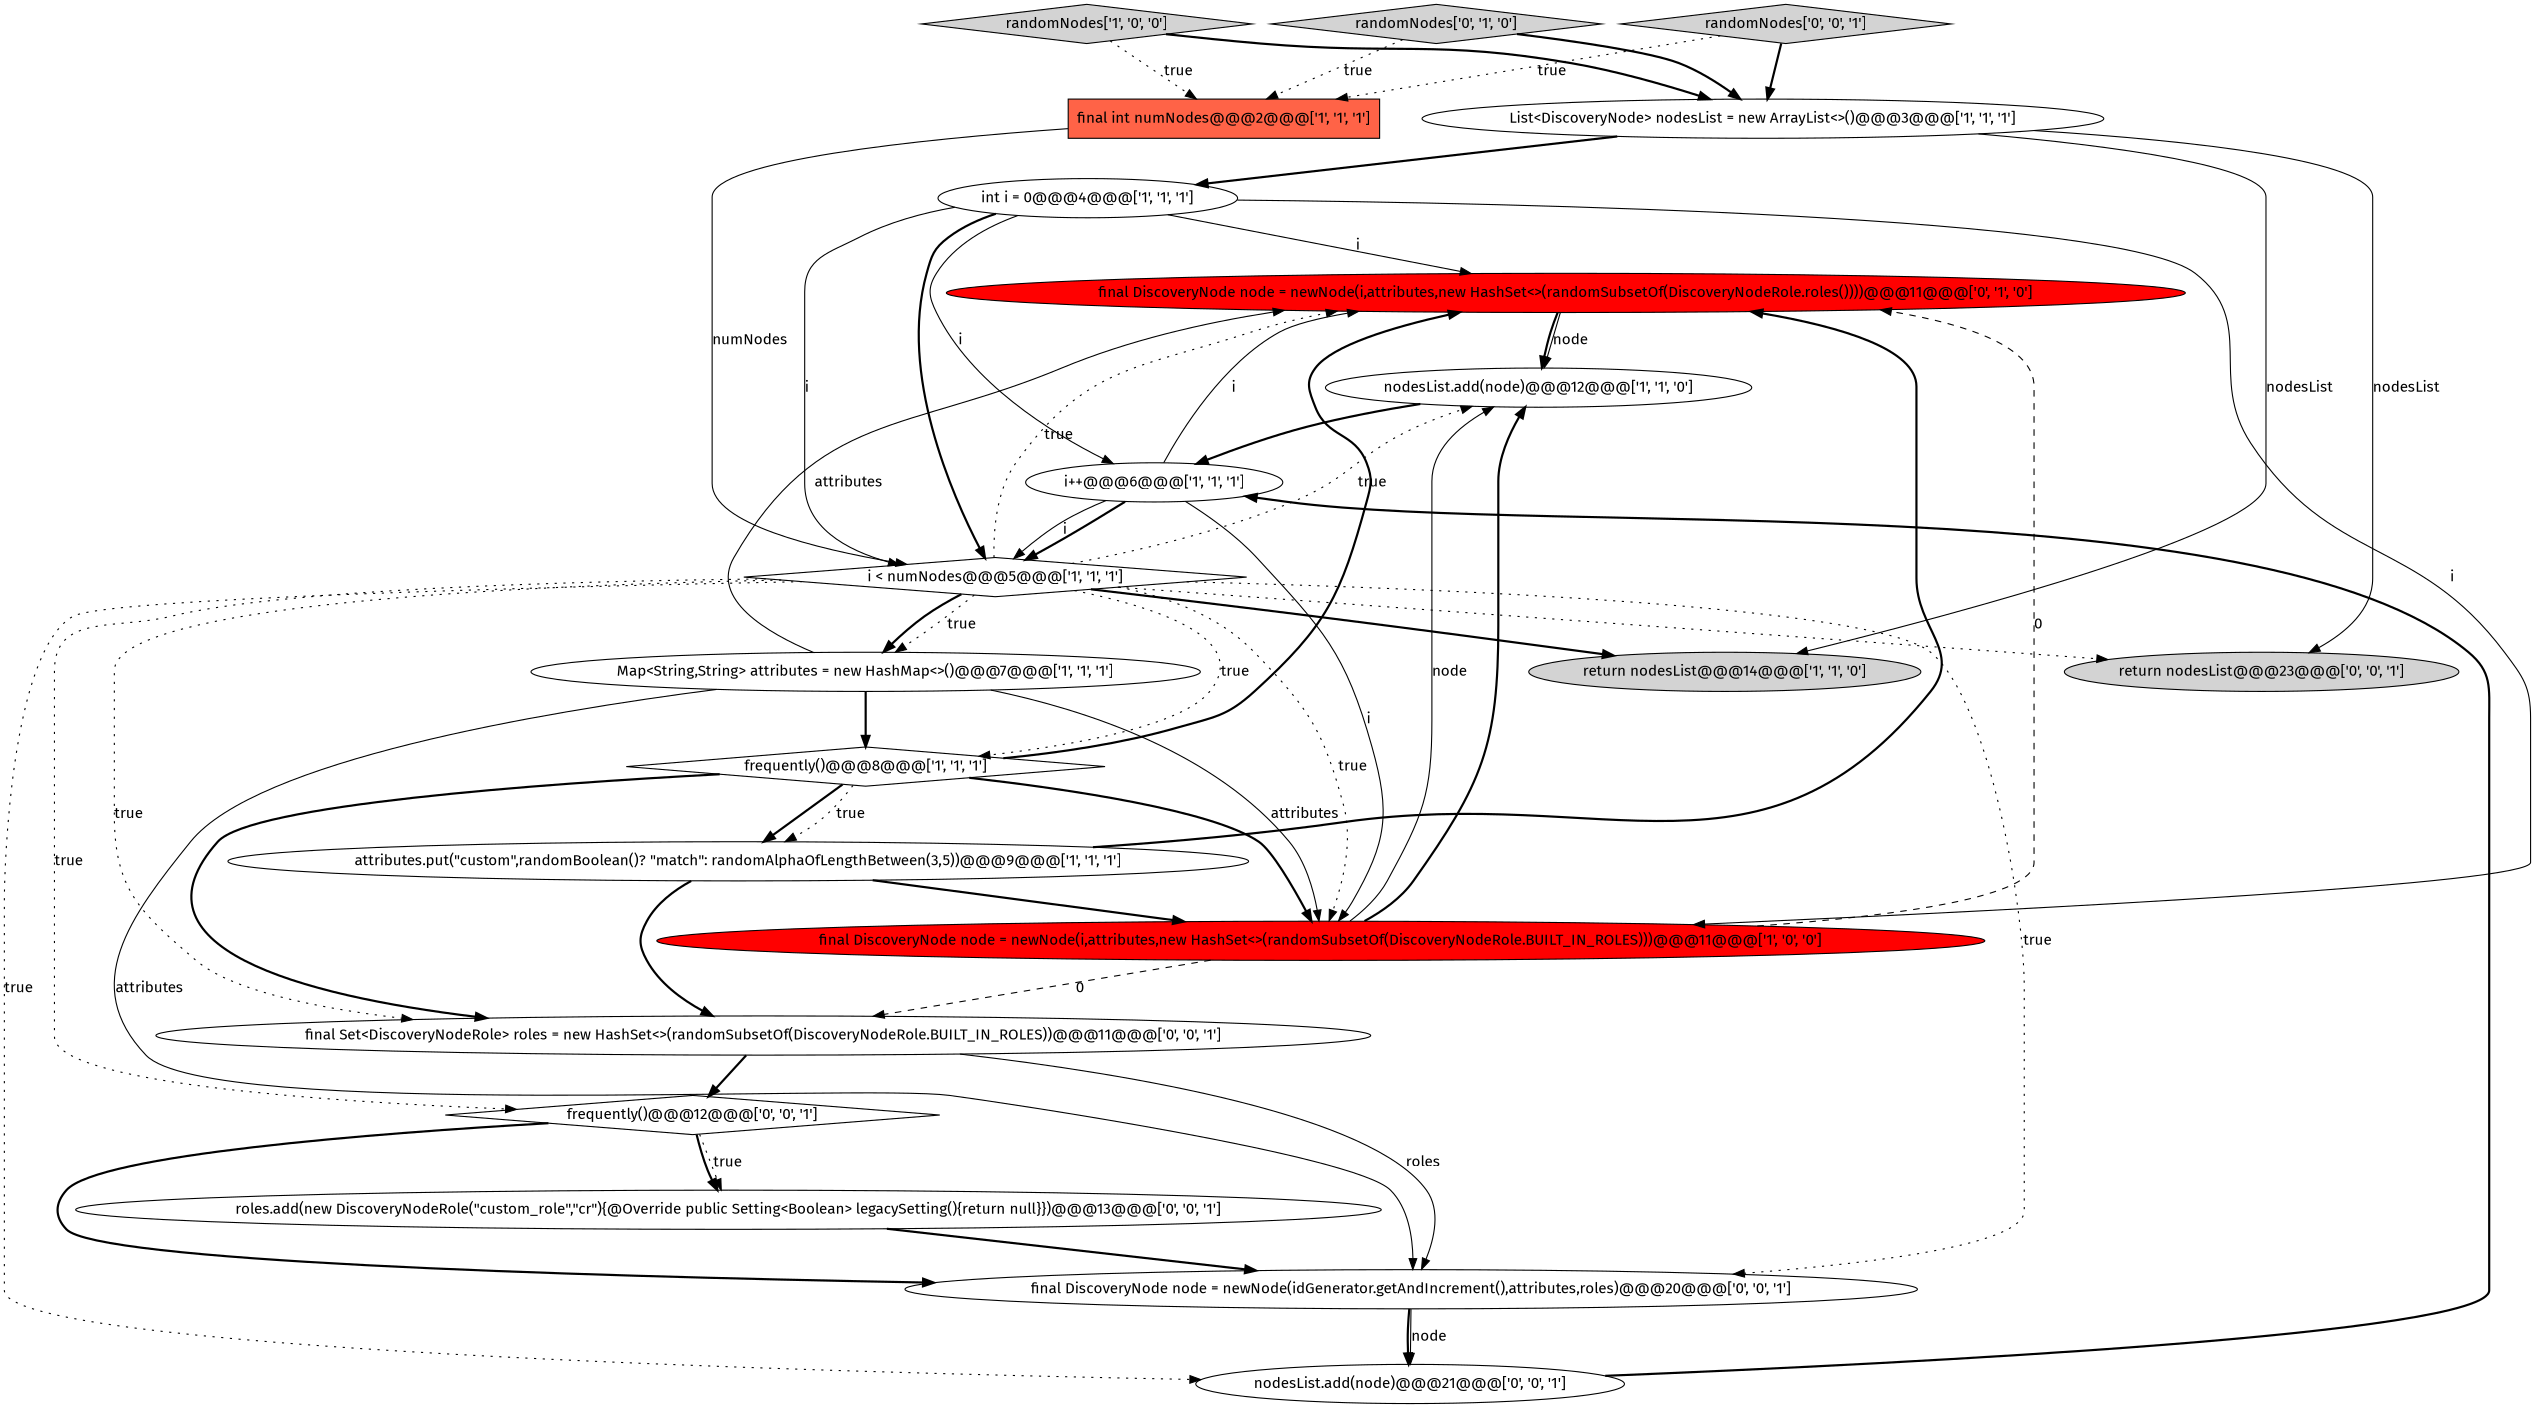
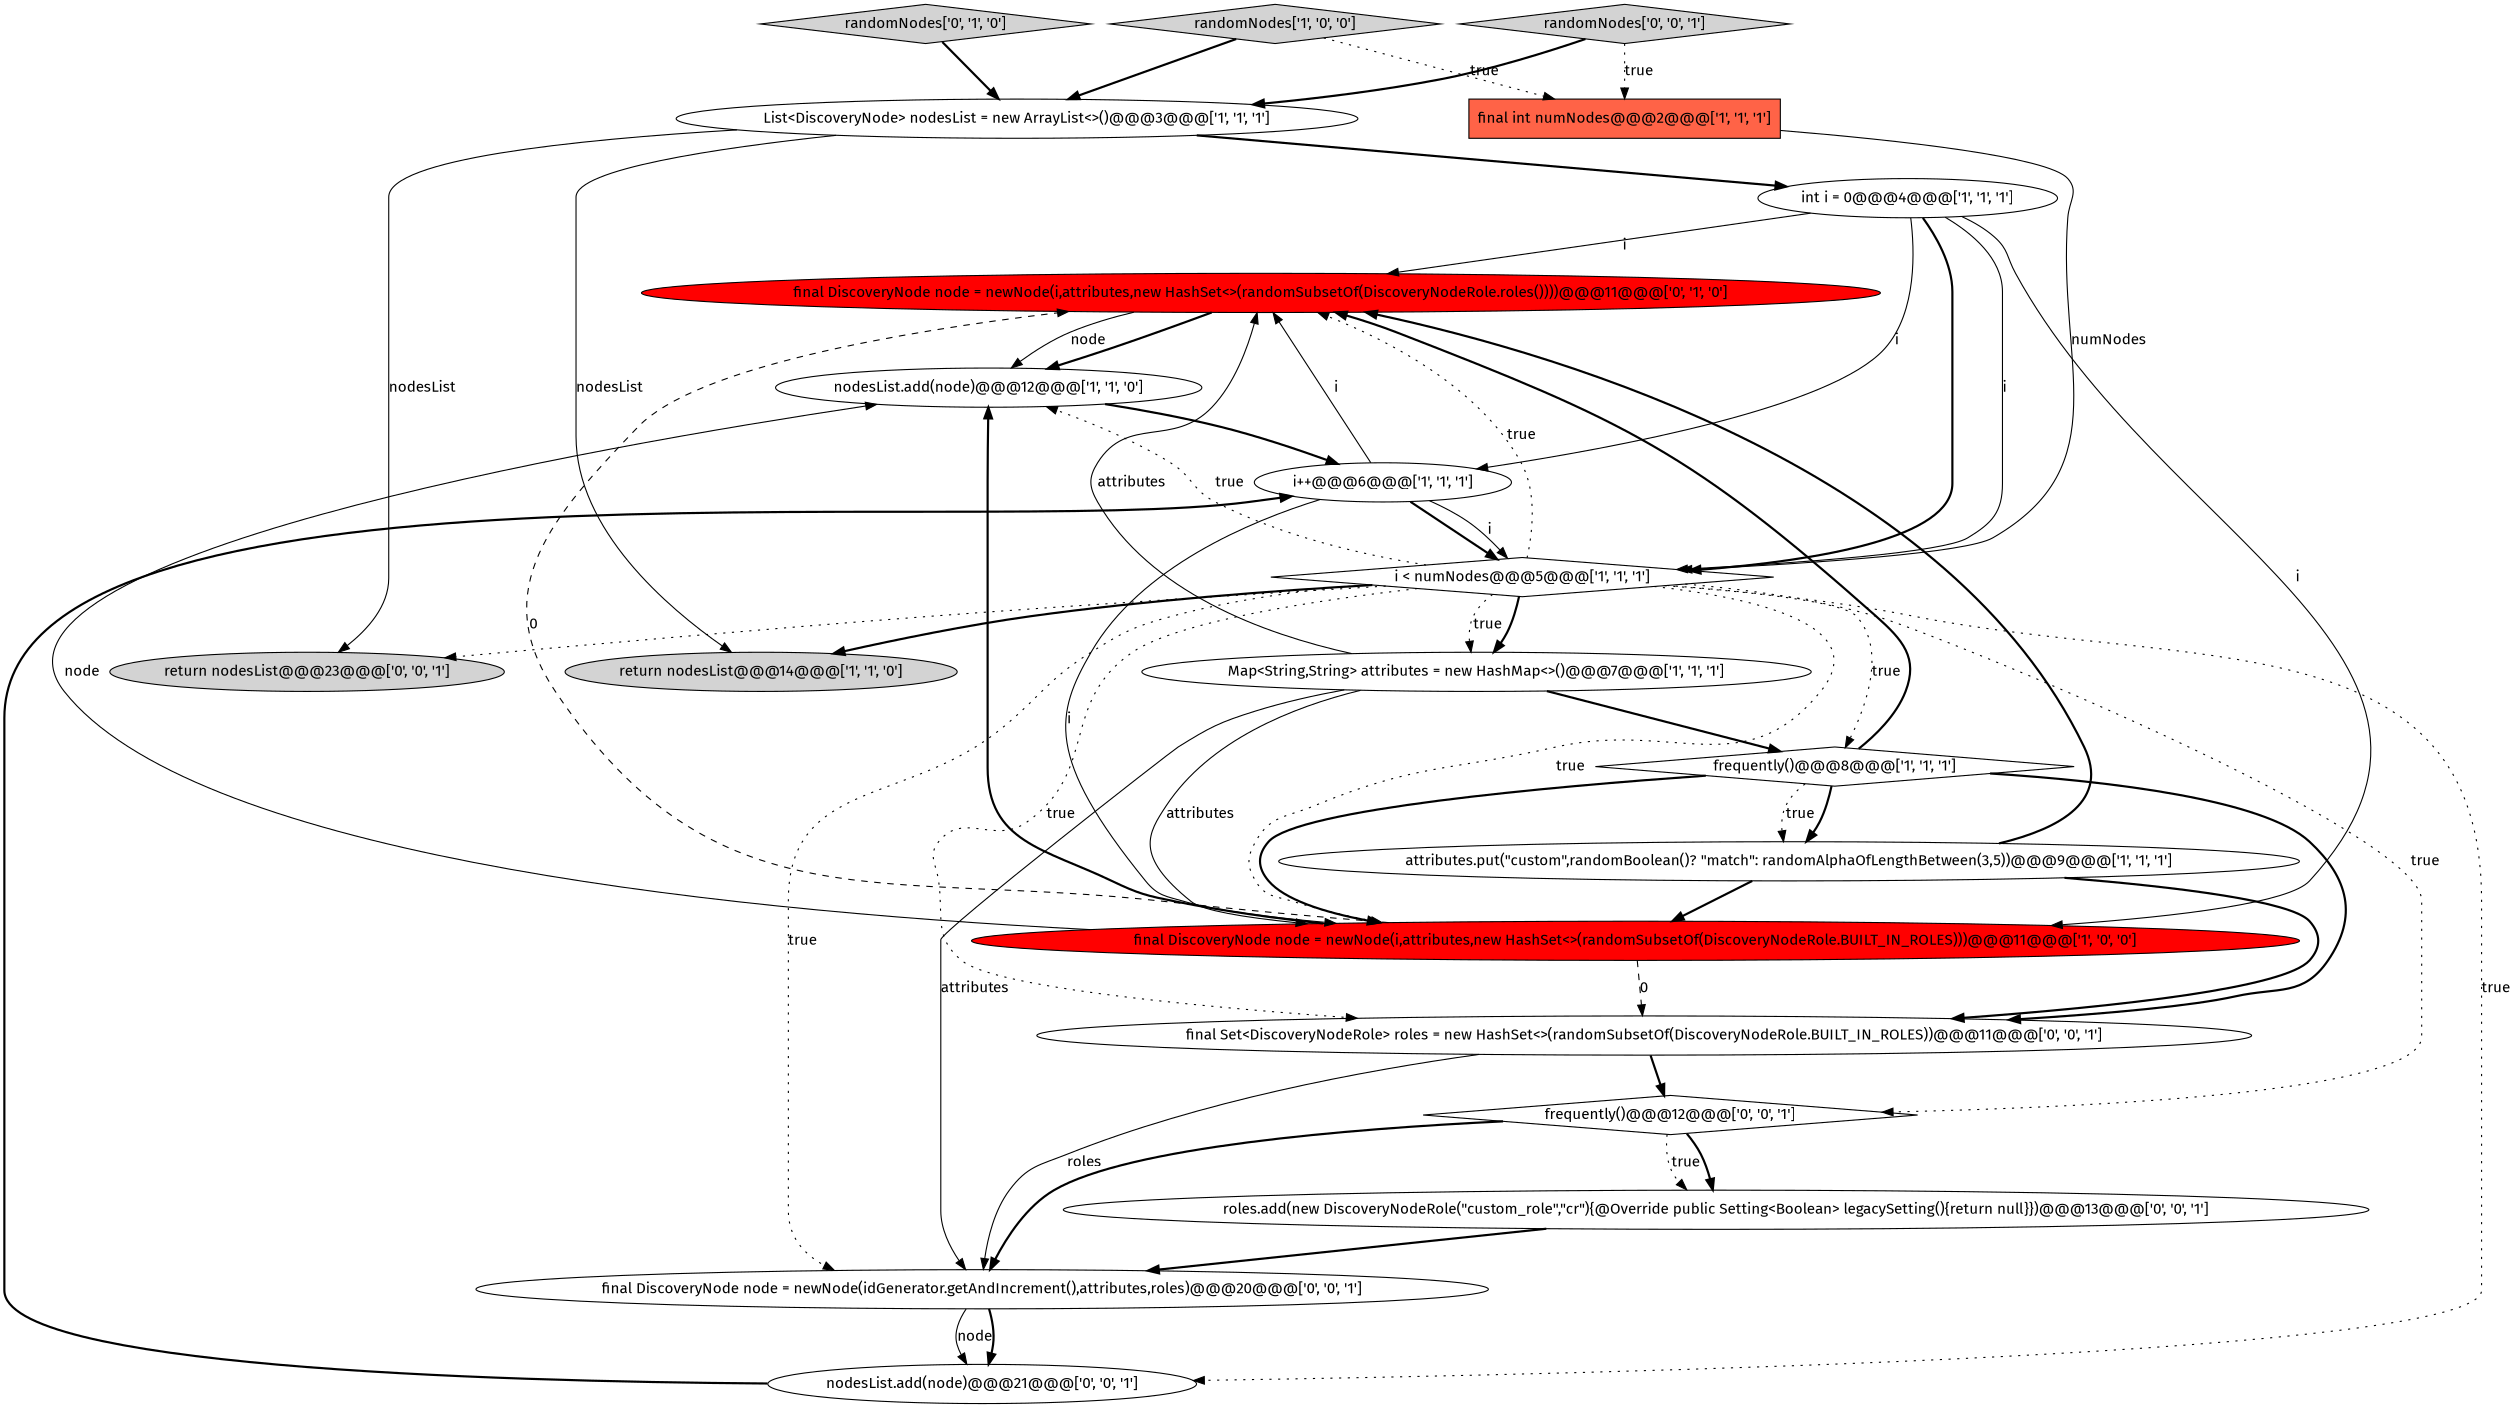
(1340, 67) -> none
